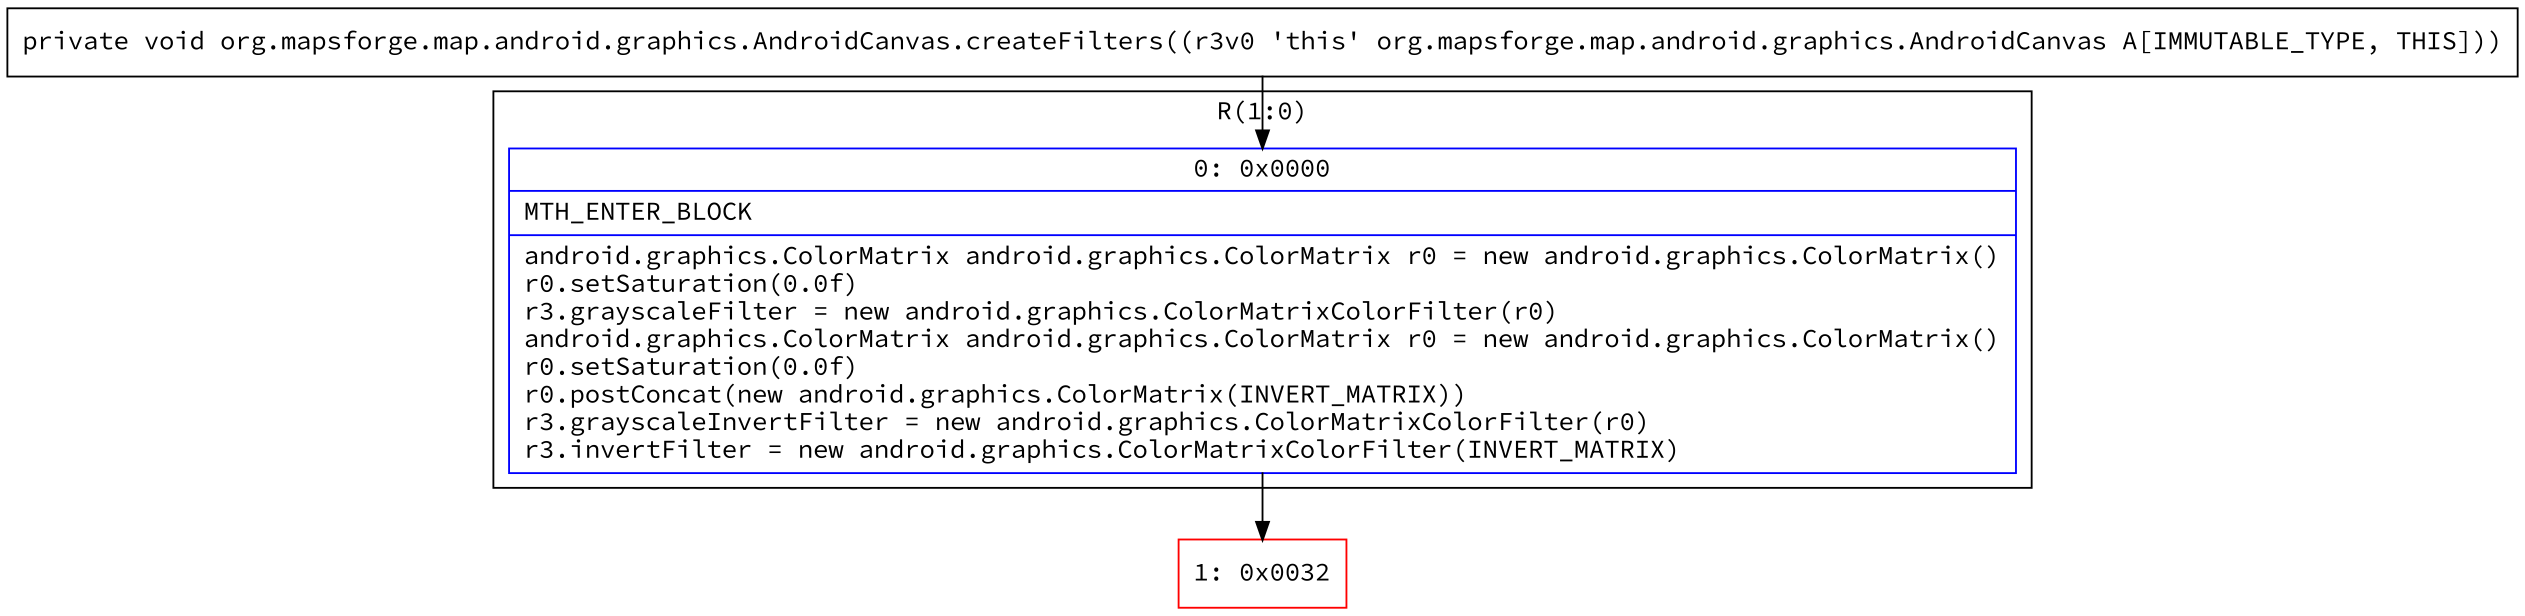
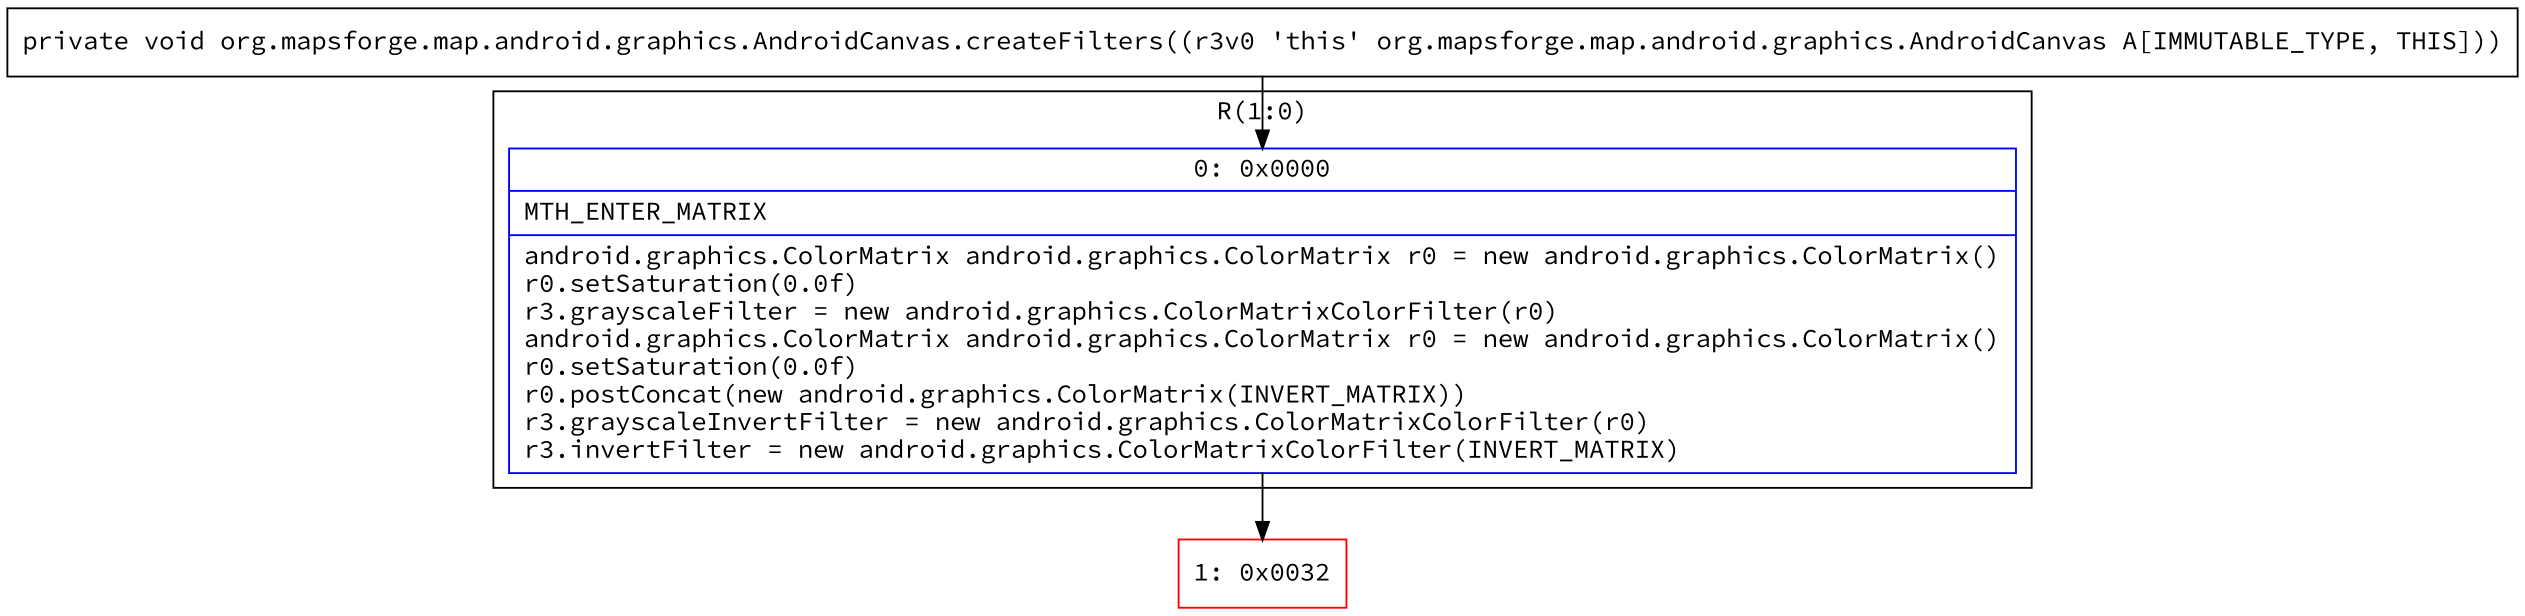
(638, 212) -> (646, 212)
